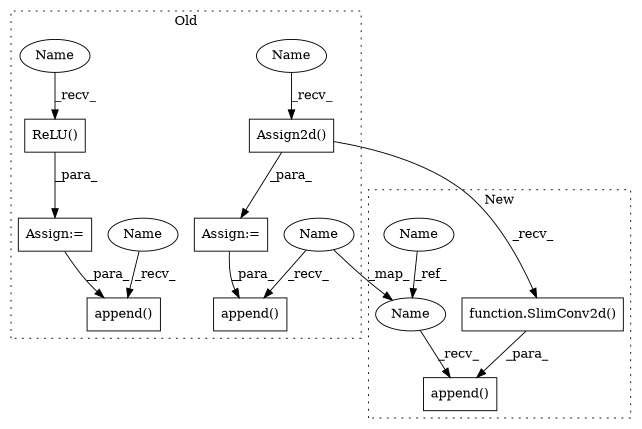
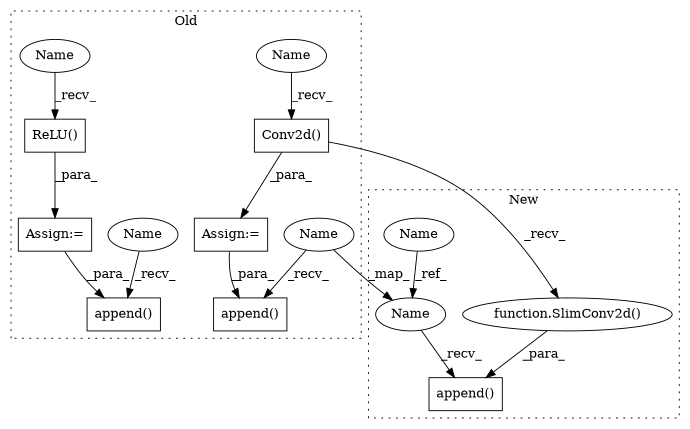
(292, 136) -> (292, 136)
(543, 314) -> (567, 314)
